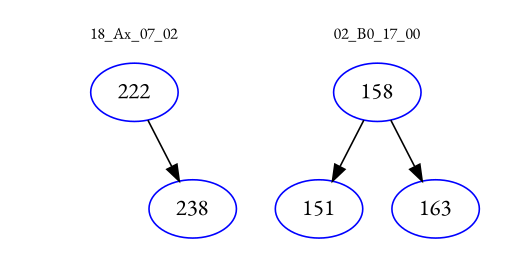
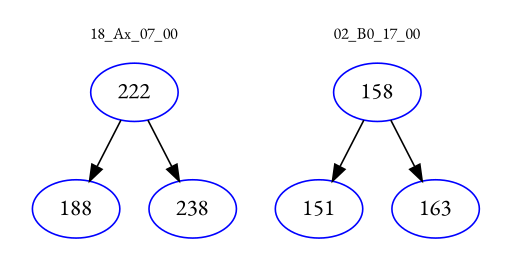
(134, 35) -> (134, 35)
none -> (76, 209)
